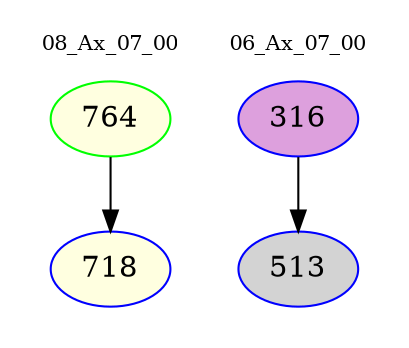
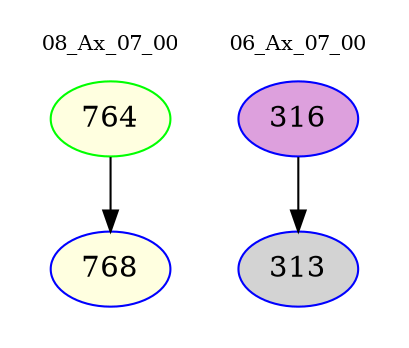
(111, 269) -> (111, 269)
(298, 269) -> (298, 269)
